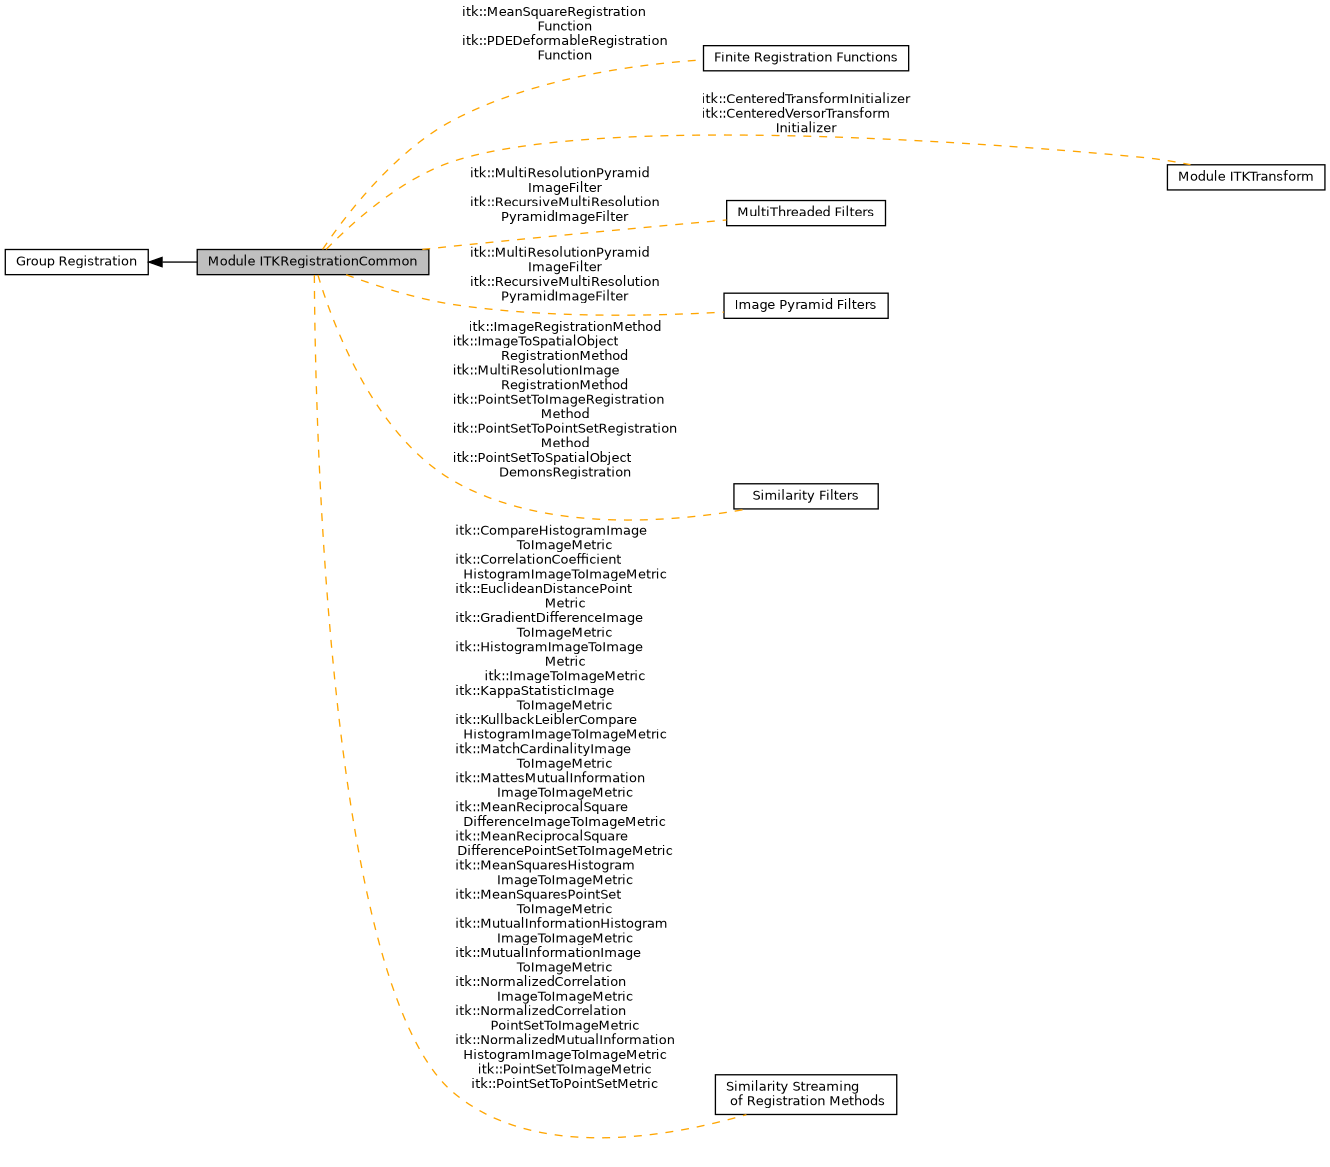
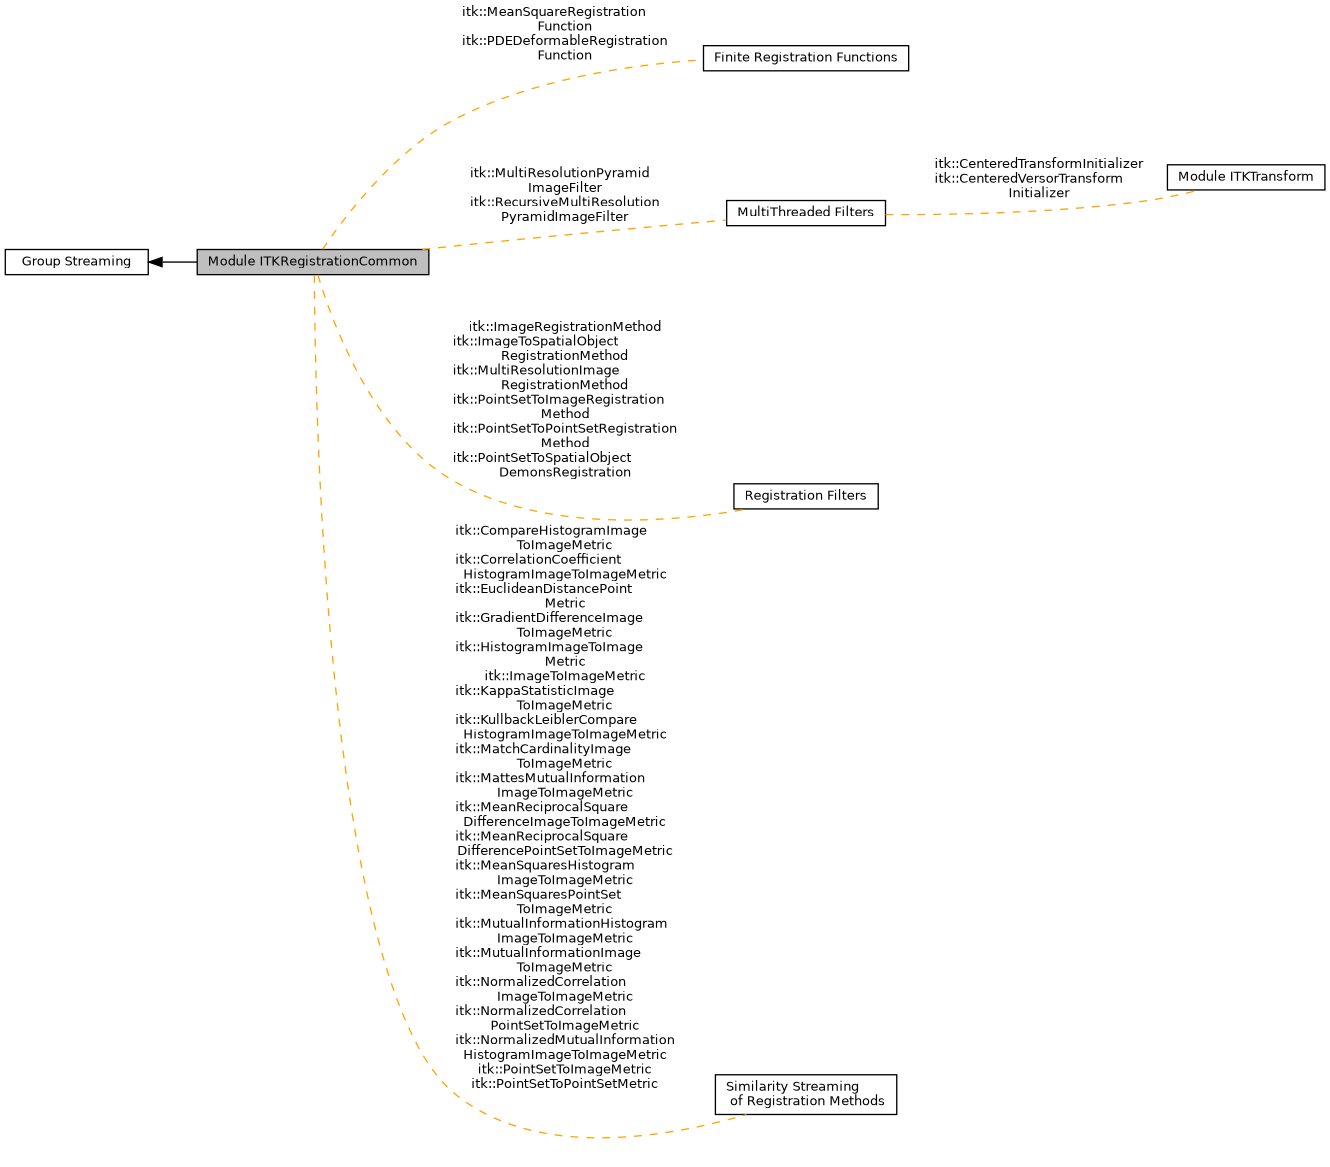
(744, 136) -> (1043, 211)
(77, 262) -> (77, 262)
(806, 306) -> none
(806, 496) -> (806, 496)
